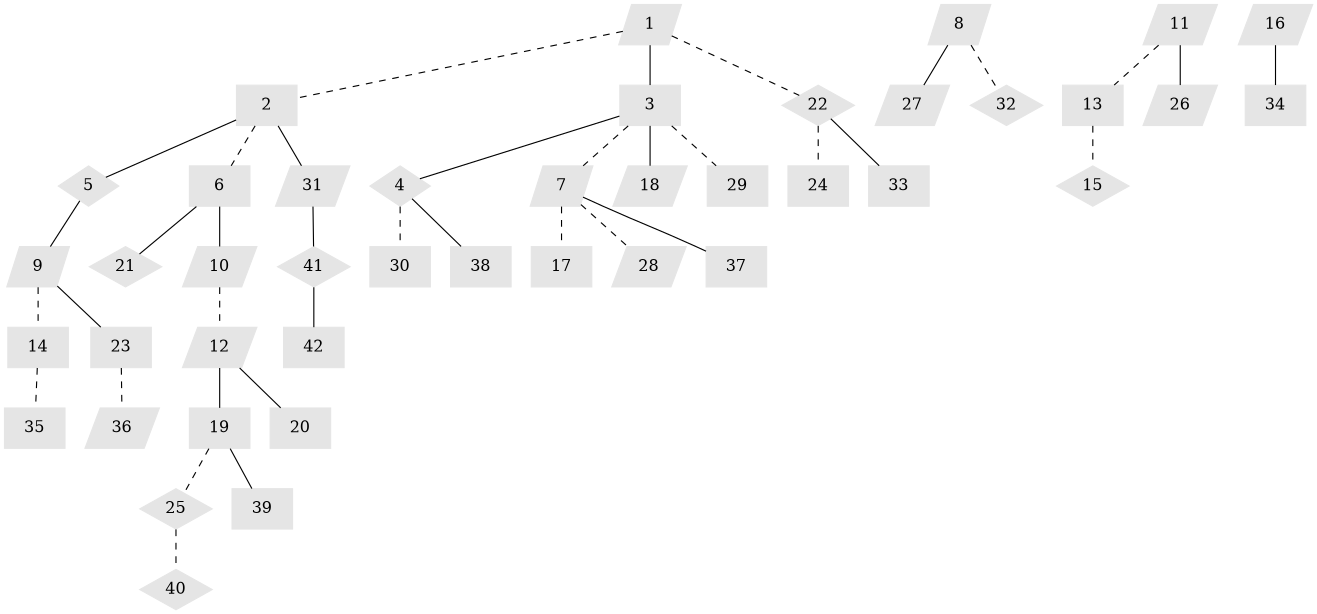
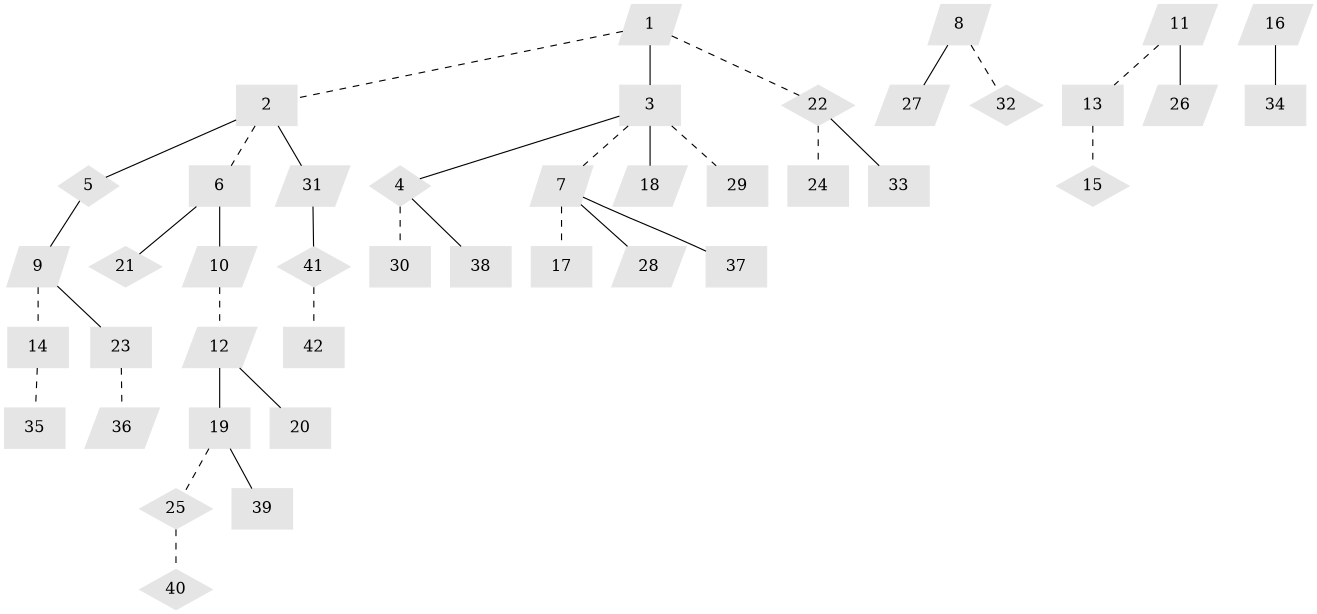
(604, 225) -> (604, 225)
(314, 307) -> (314, 307)
